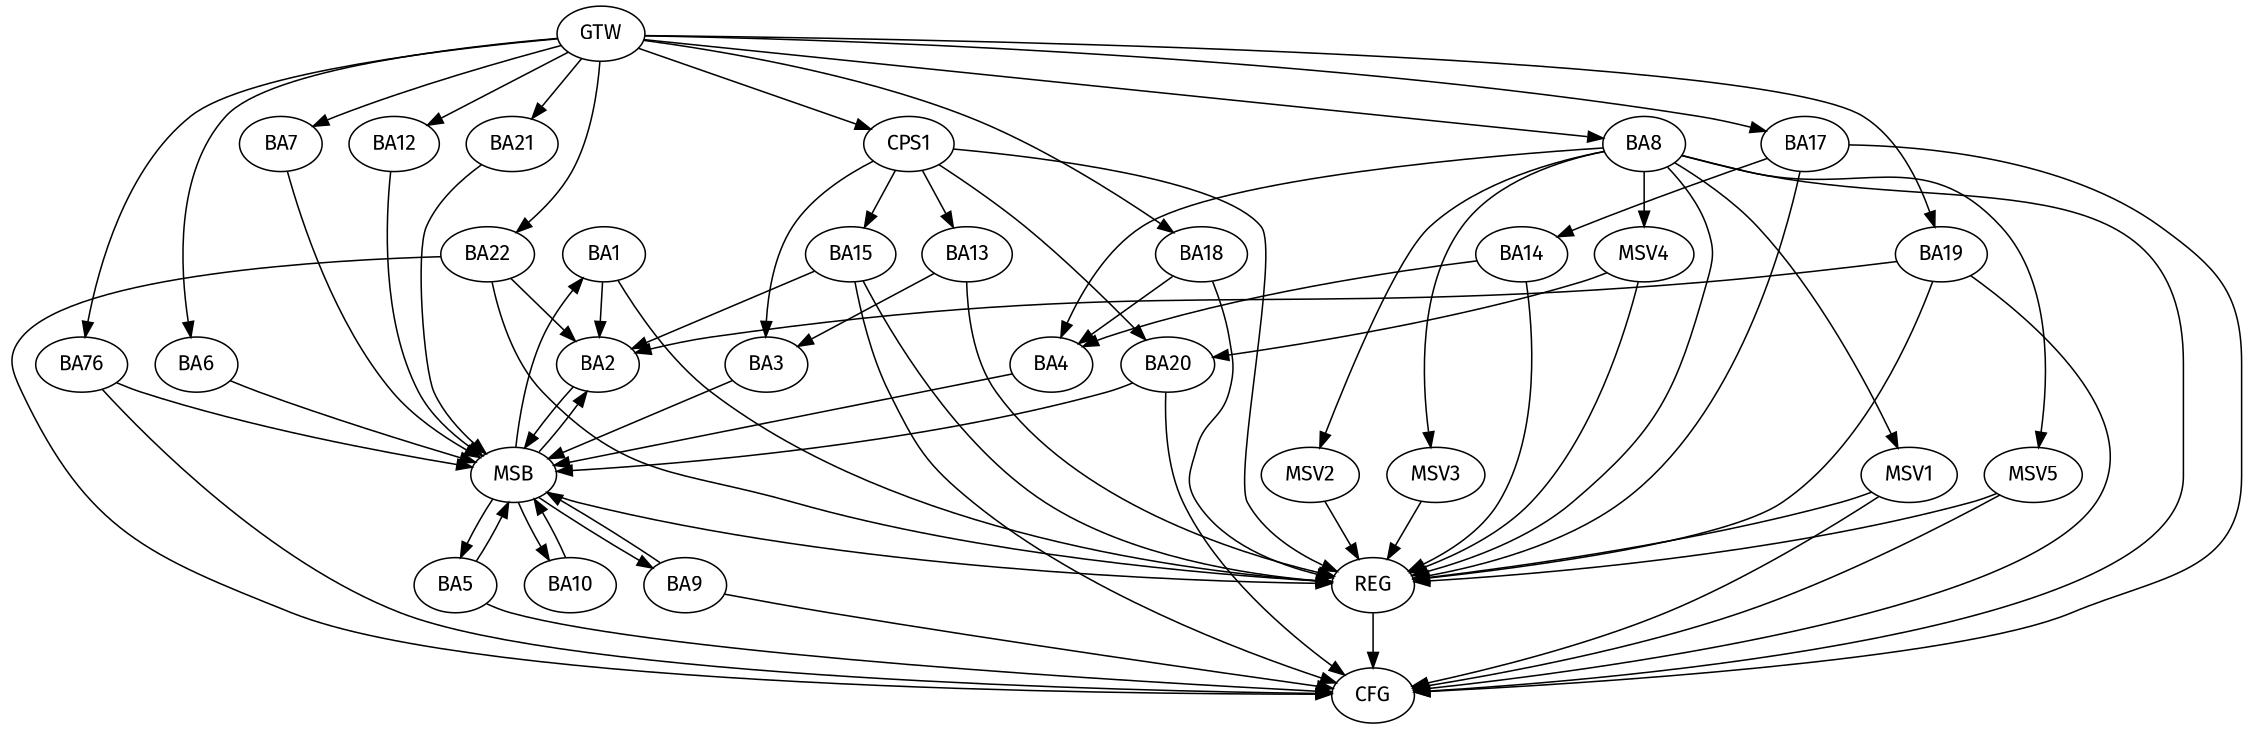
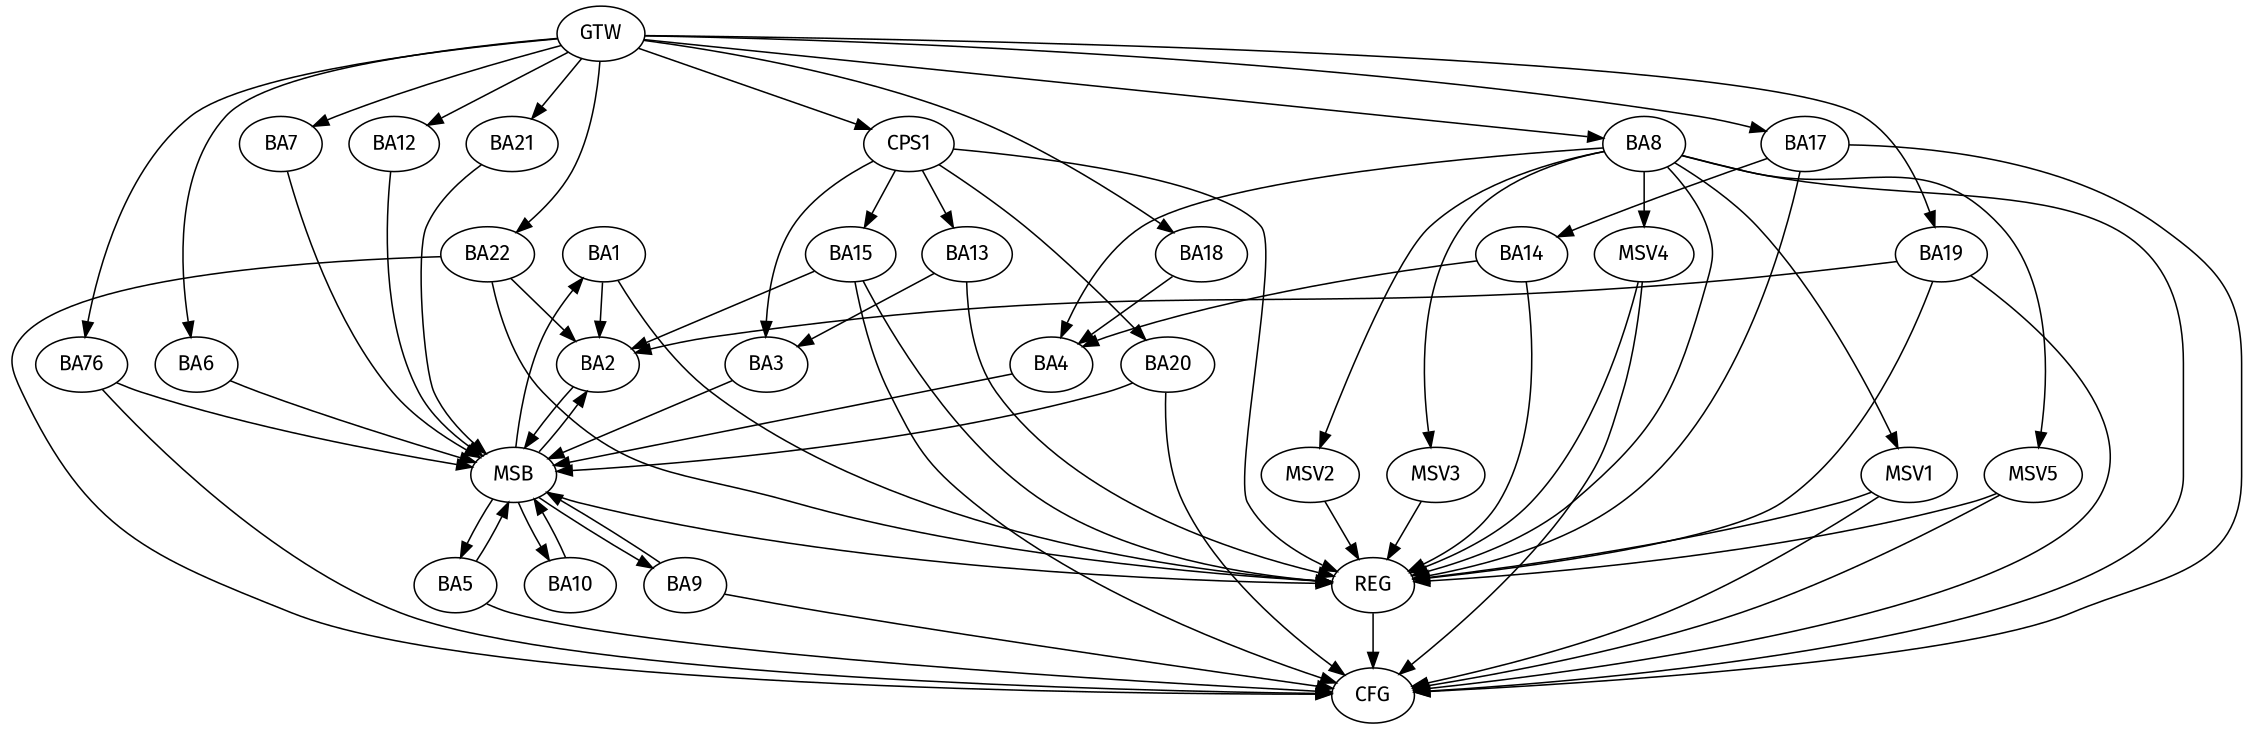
(1410, 324) -> (1593, 471)
(1194, 458) -> none
